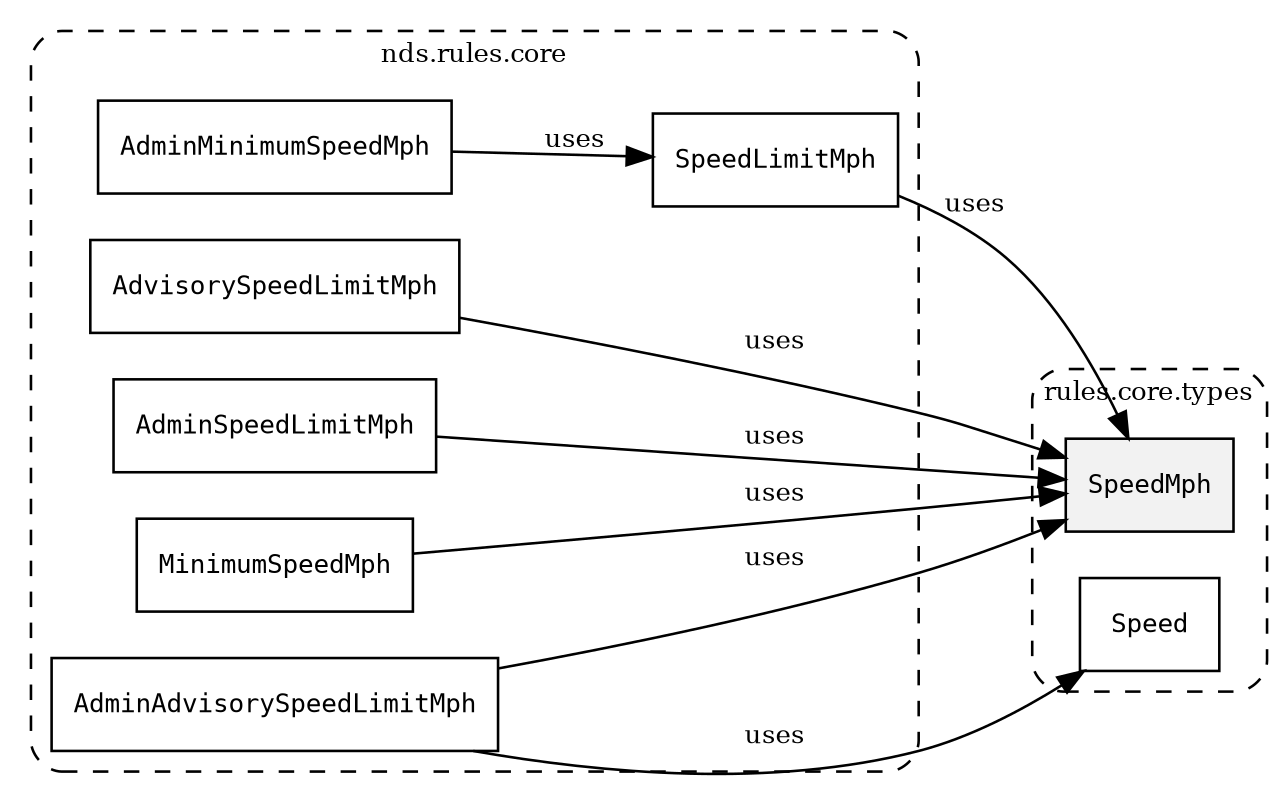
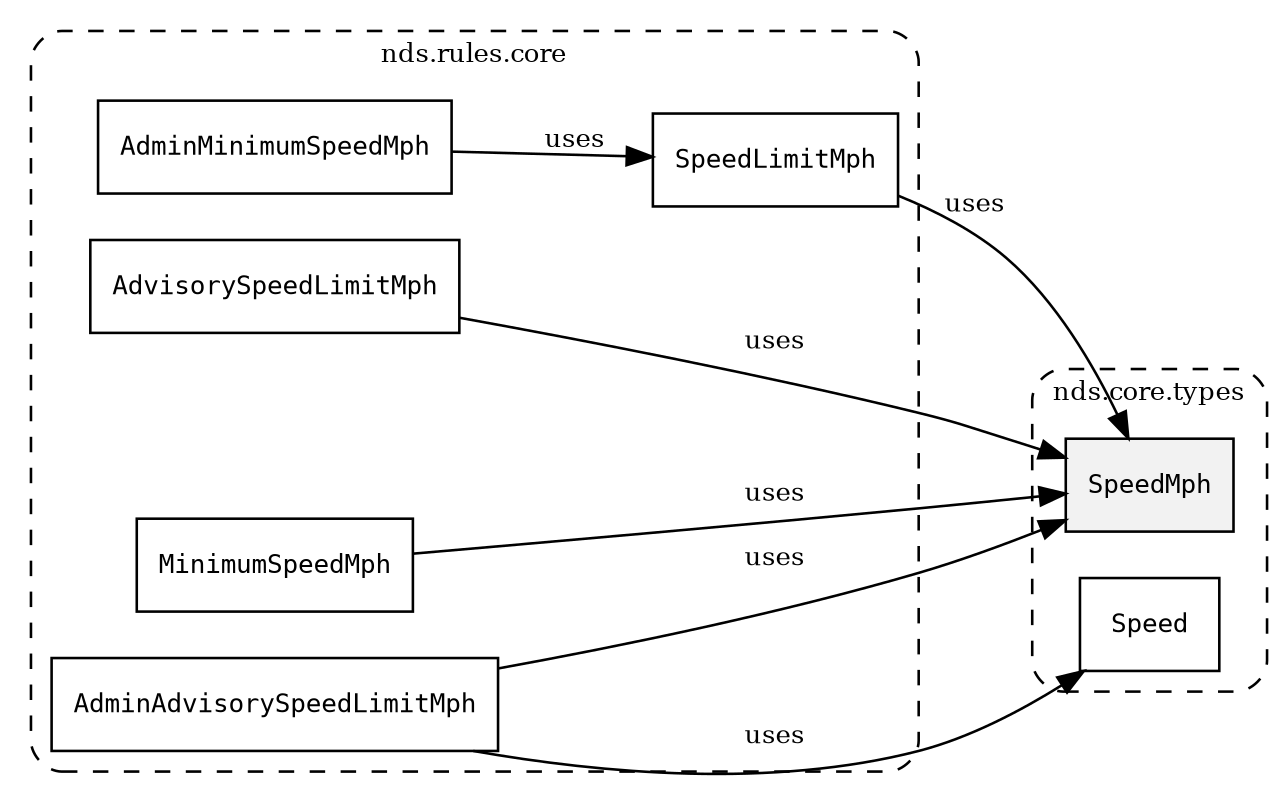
(1150, 394) -> (1150, 394)
(275, 426) -> none
